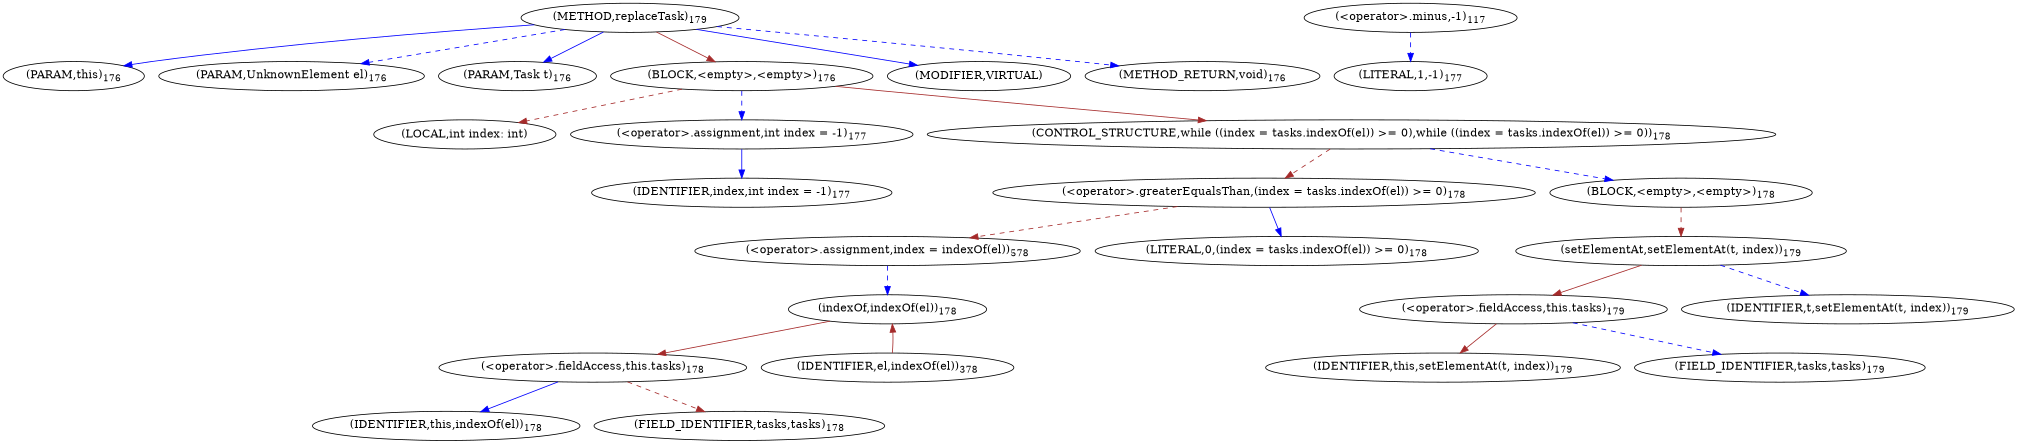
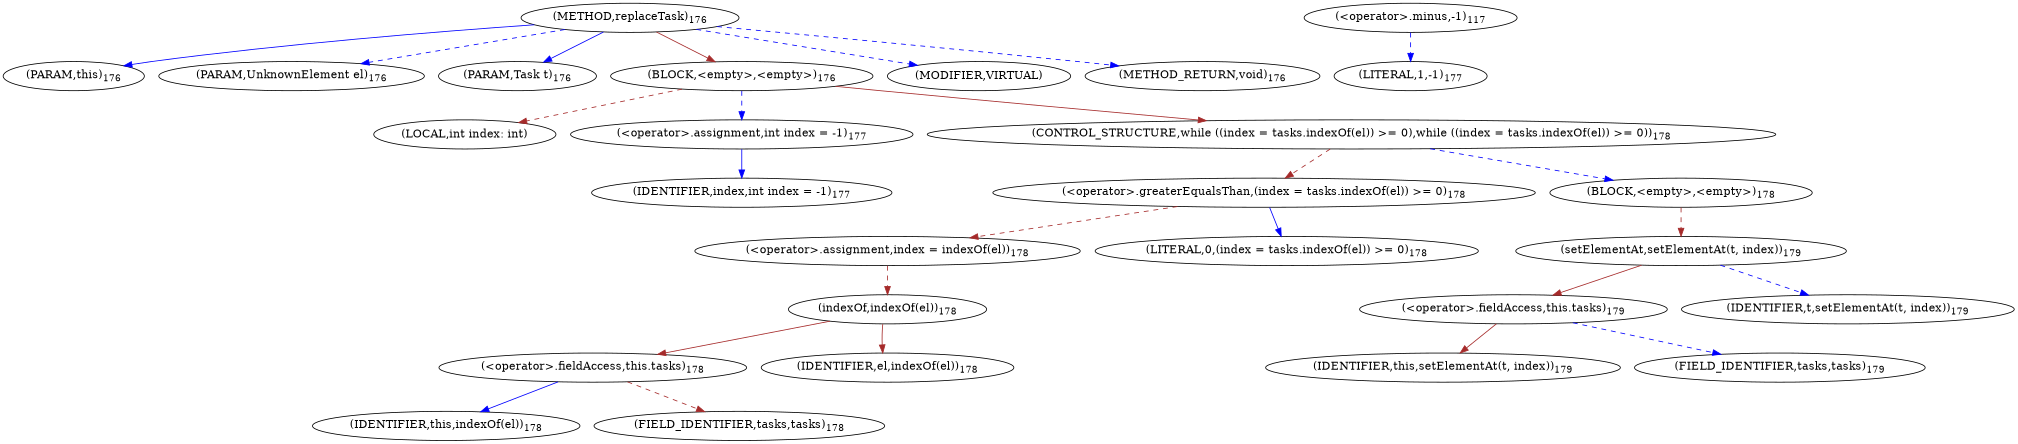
(698, 17) -> (698, 17)
(803, 47) -> (803, 47)
(1020, 250) -> (1020, 250)
(888, 276) -> (888, 276)
(893, 343) -> (882, 334)
(969, 366) -> (969, 366)
